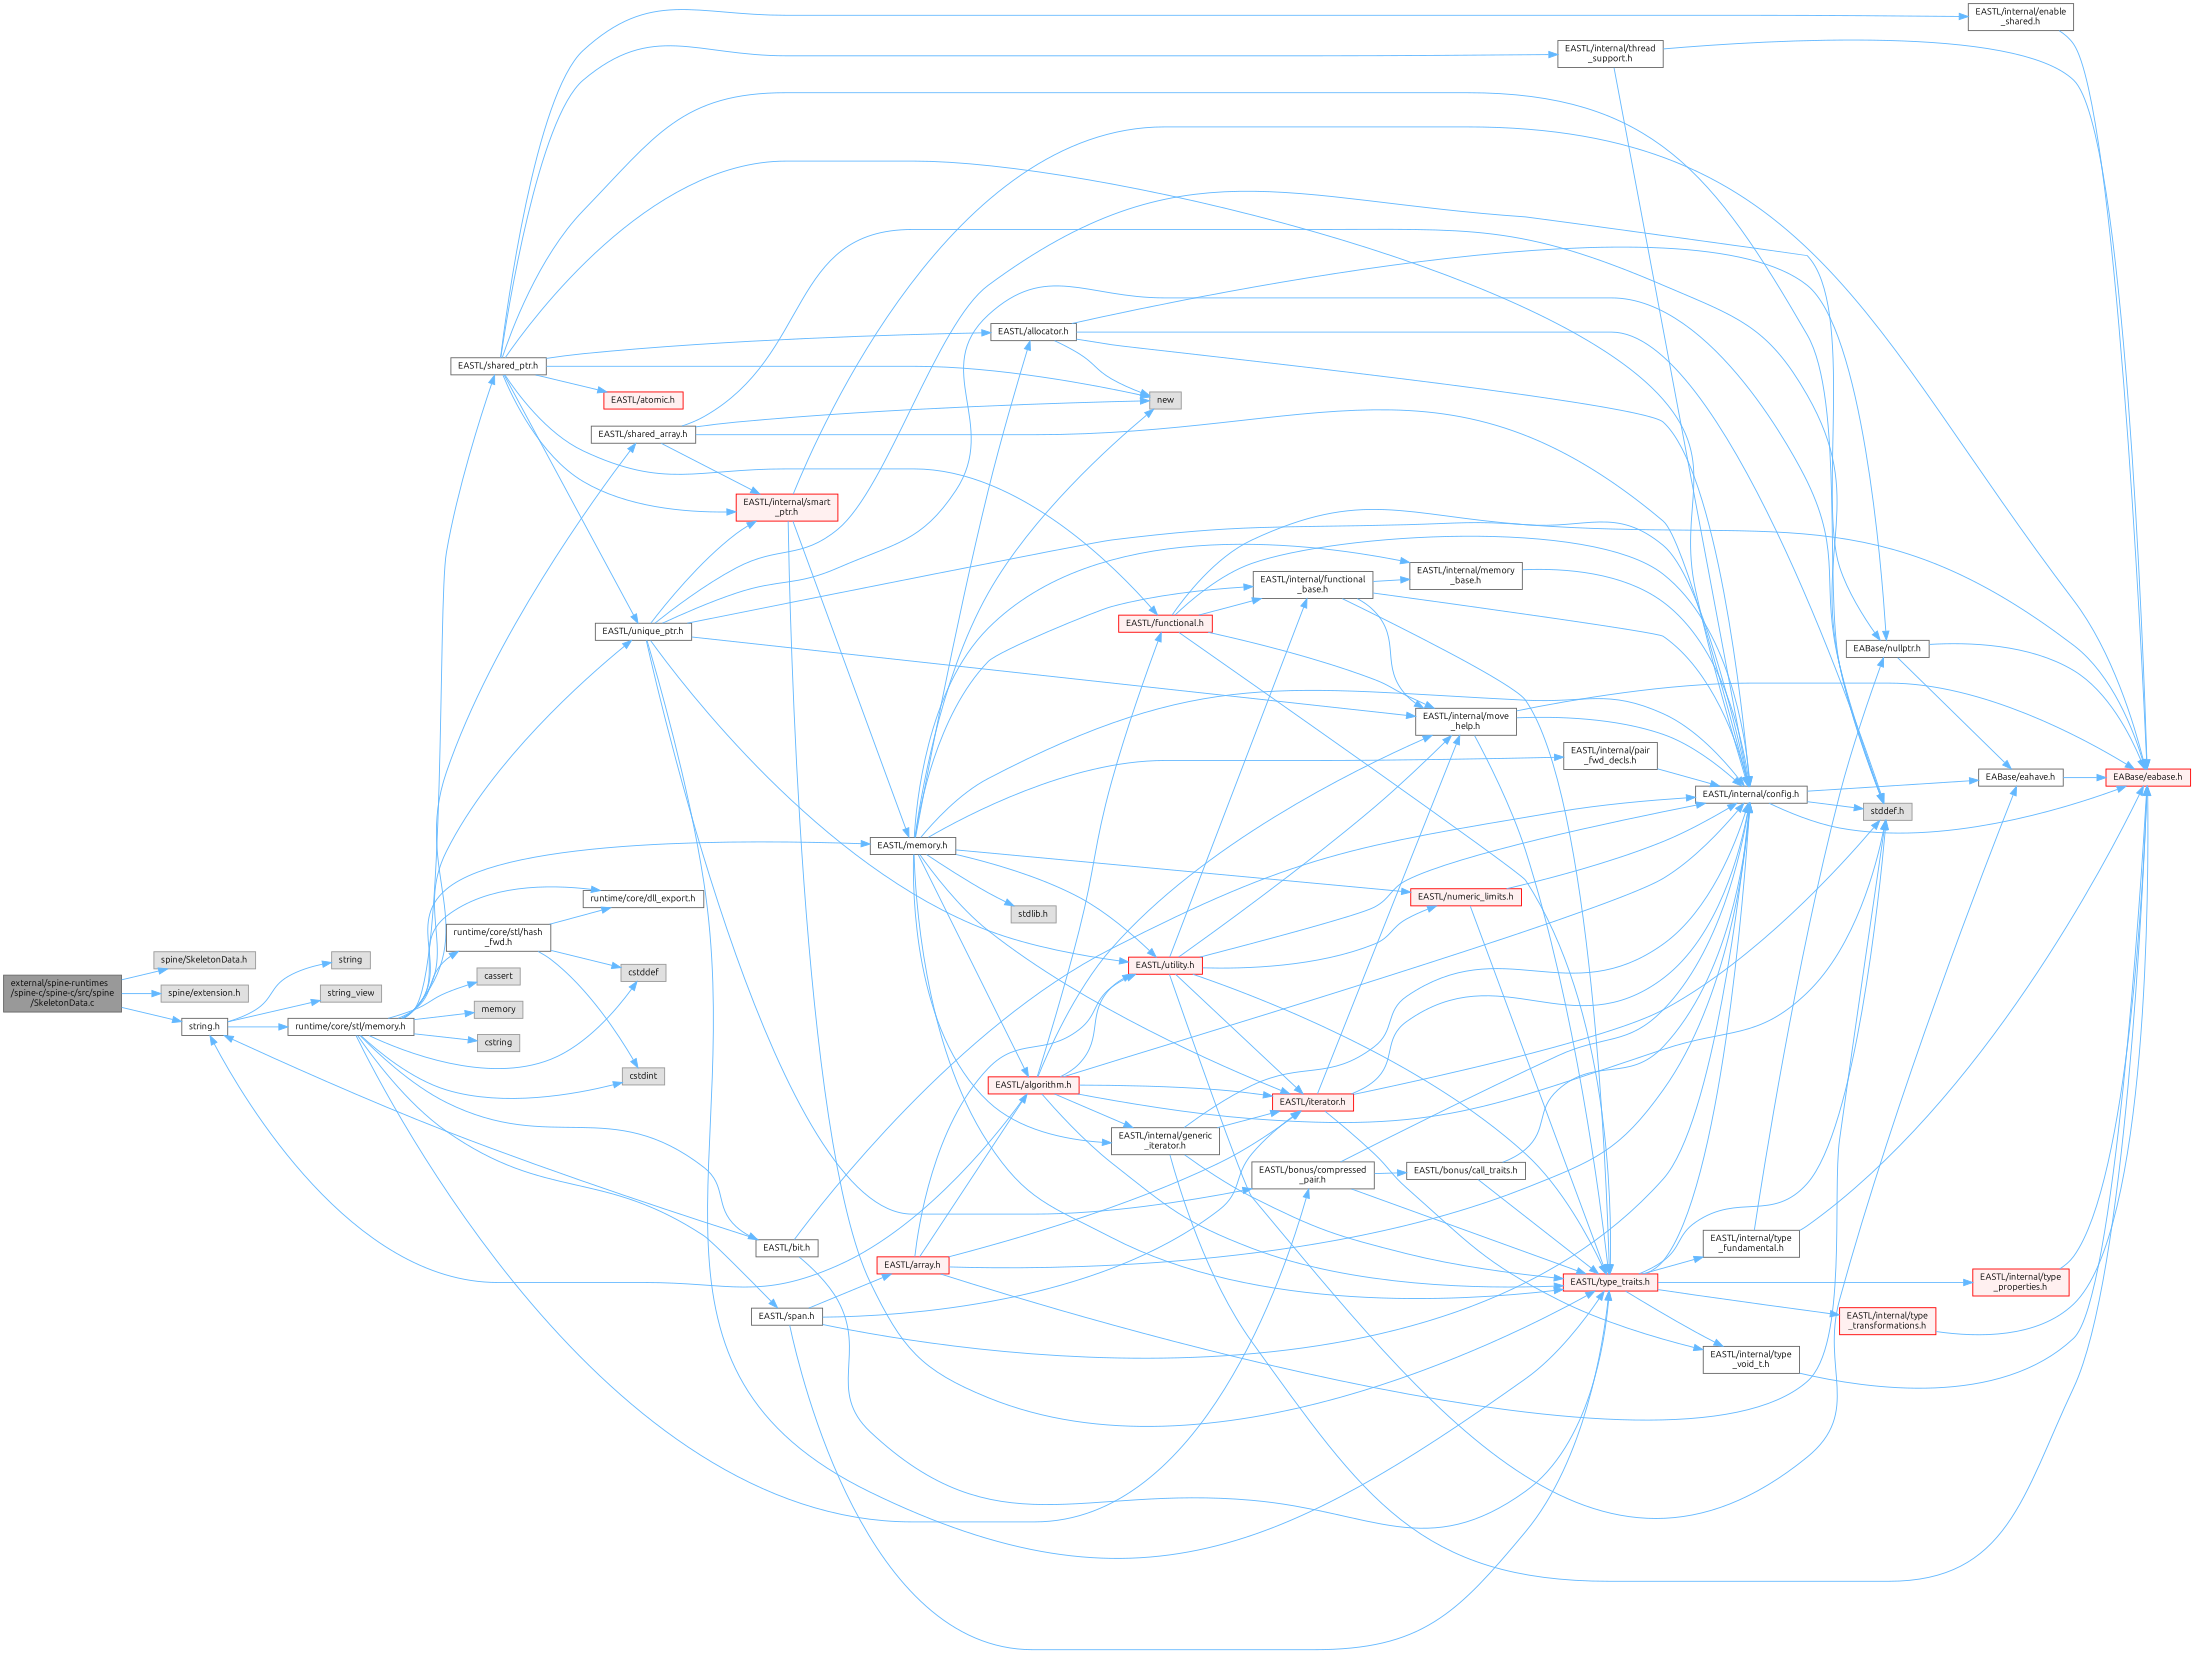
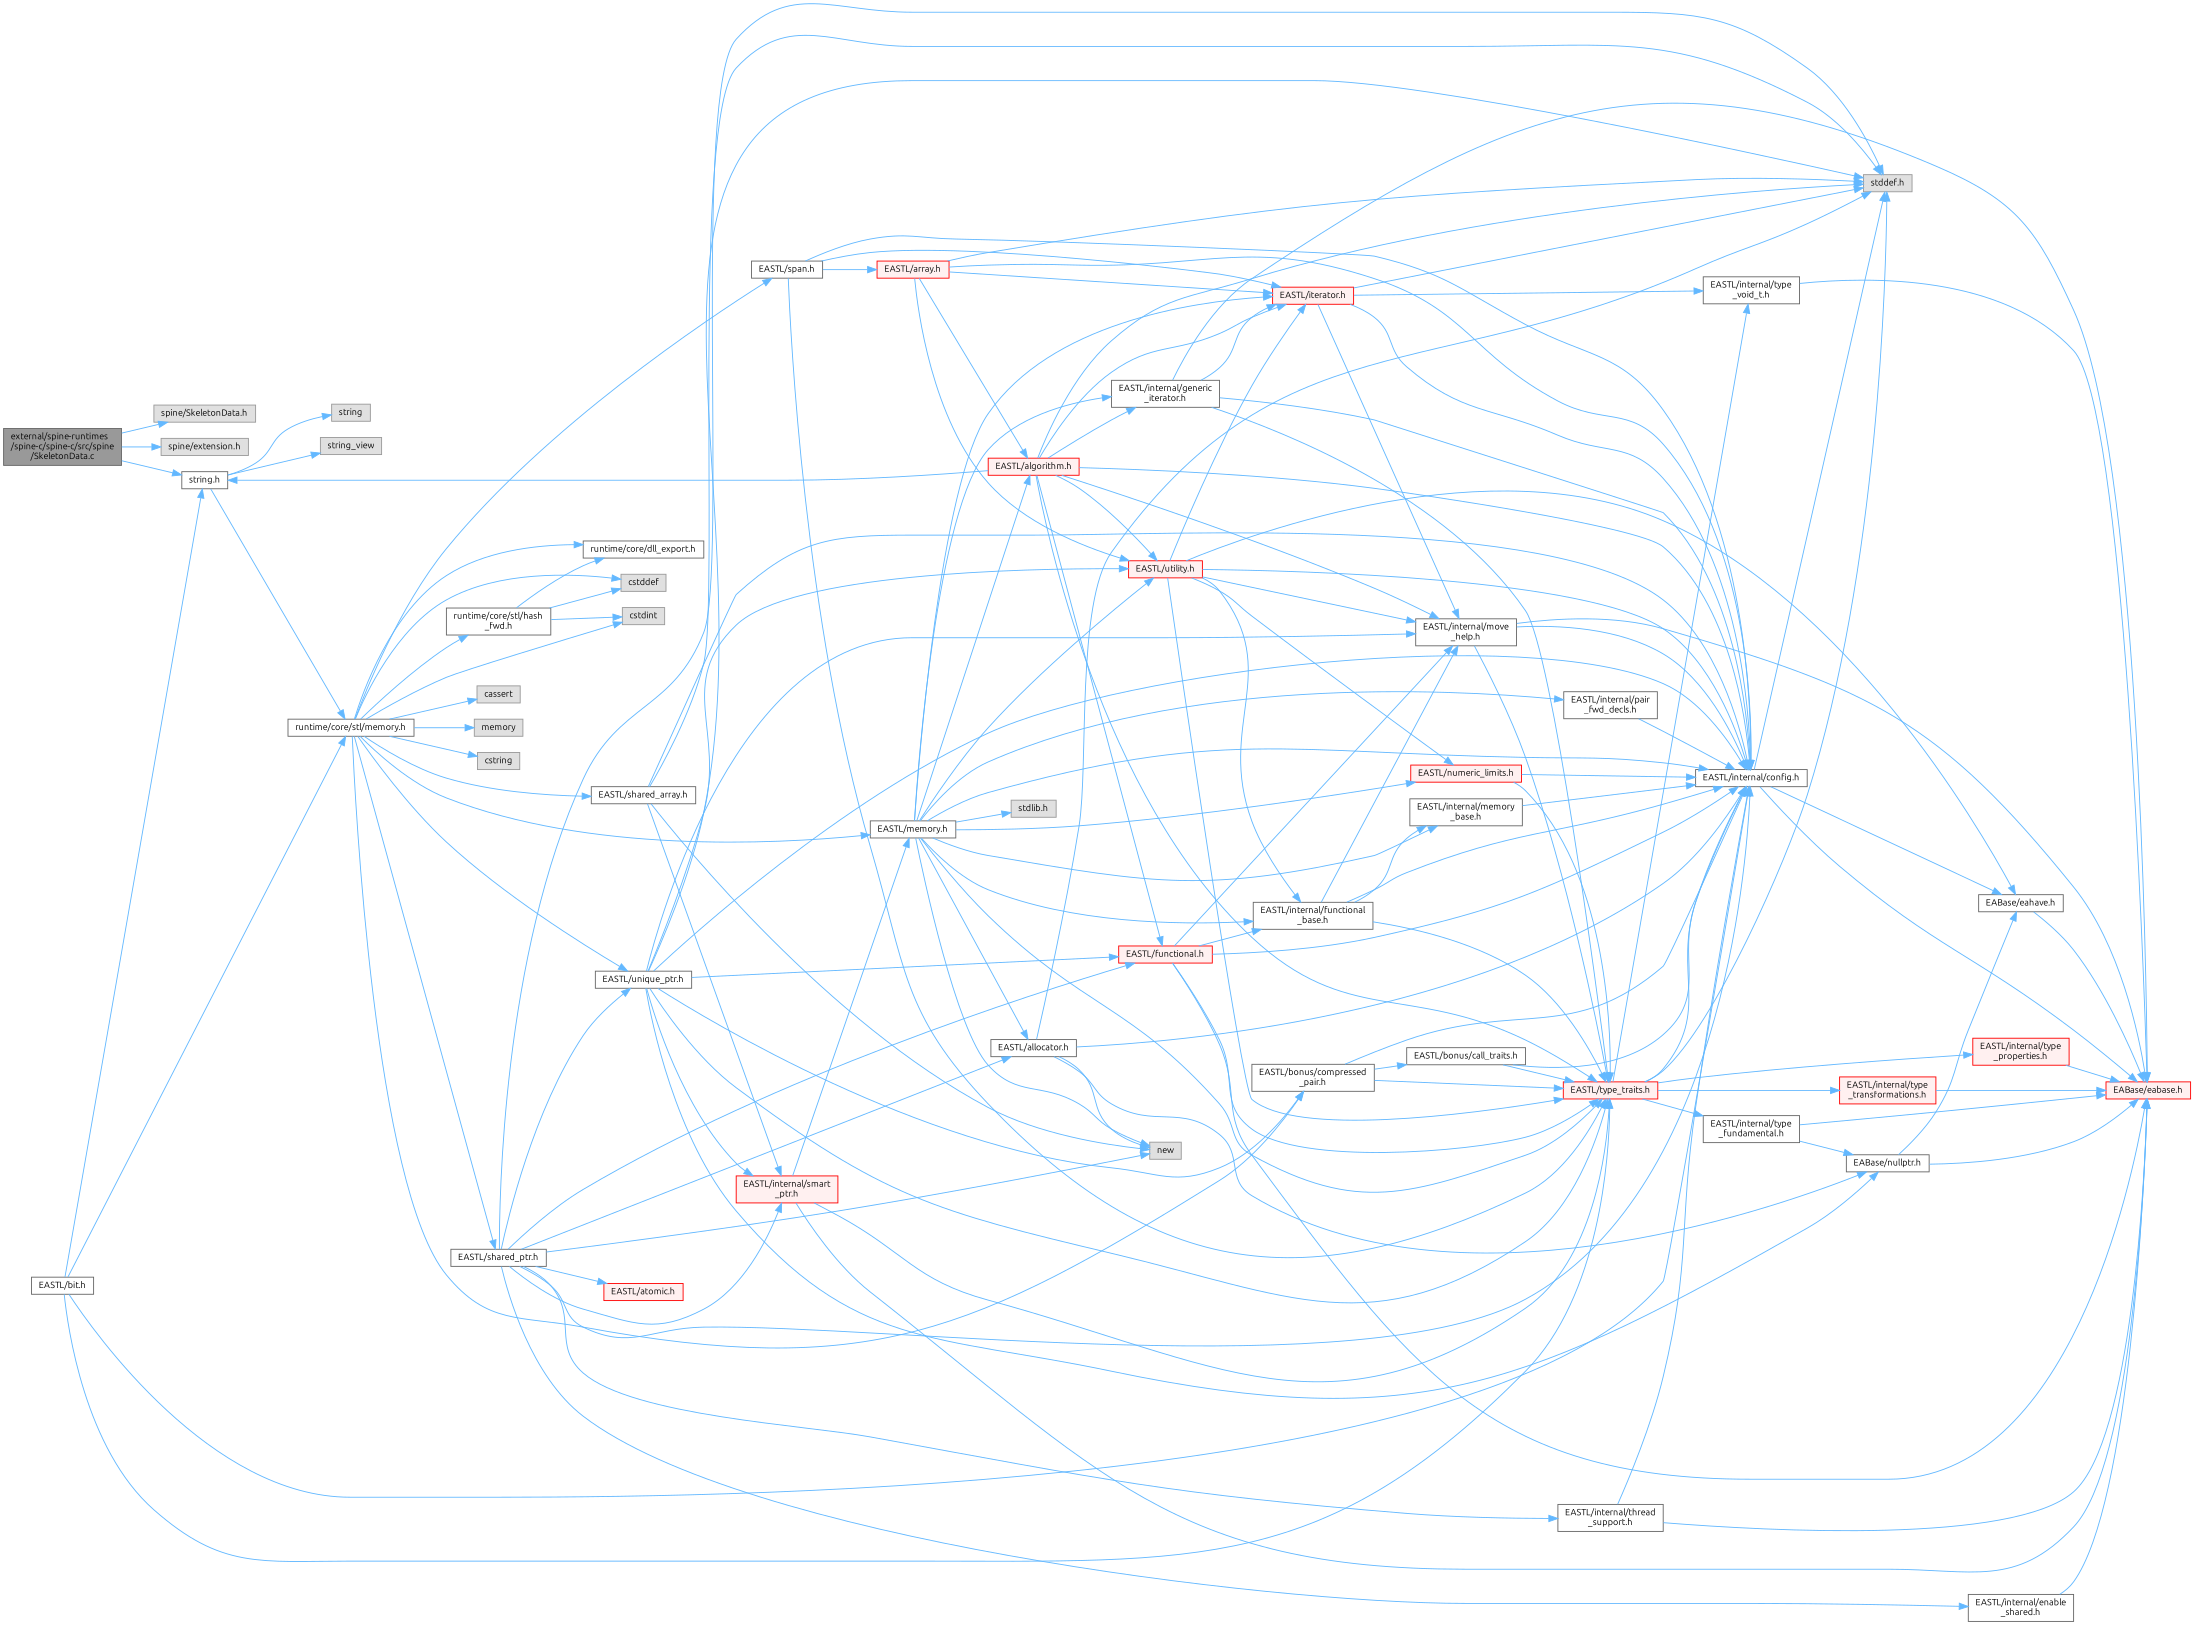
none -> (890, 968)
(565, 1127) -> (205, 1011)
